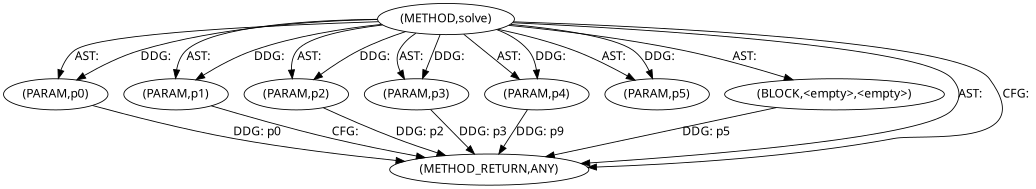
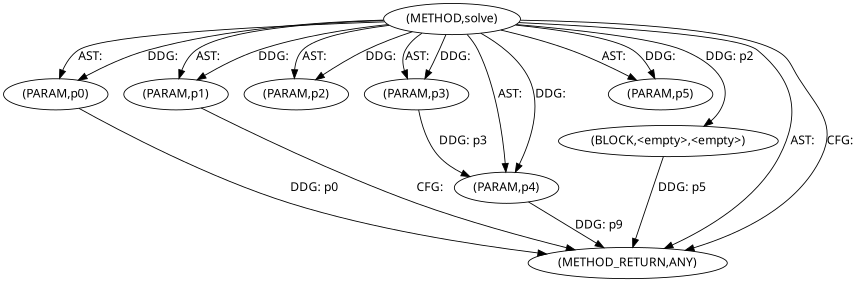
(746, 57) -> (730, 57)
(449, 129) -> (432, 147)
(380, 132) -> none
